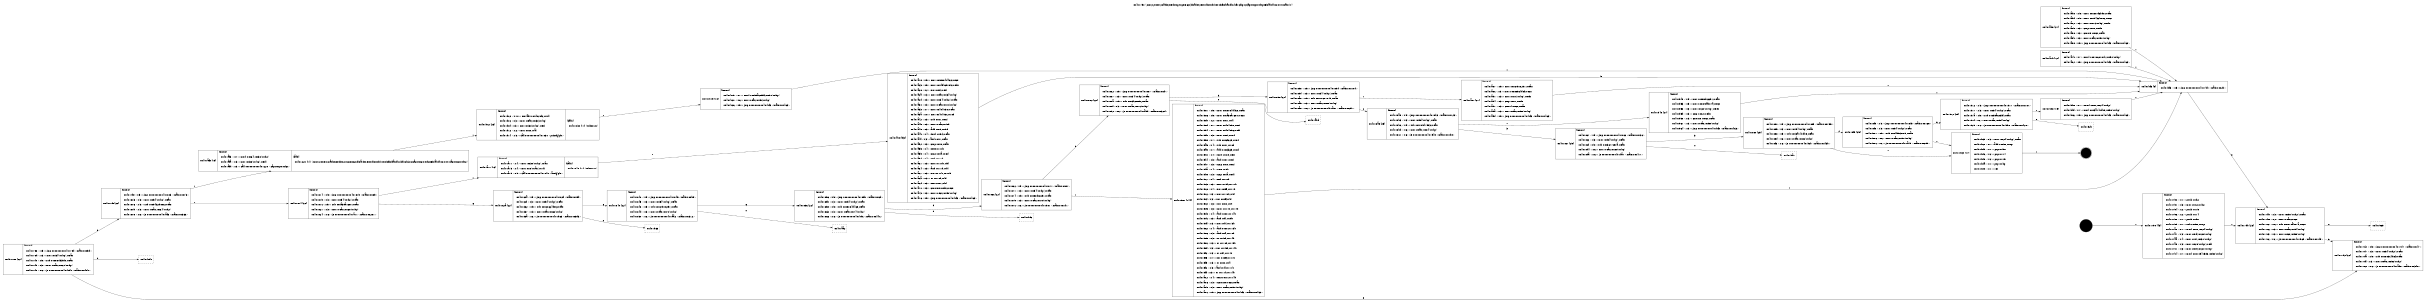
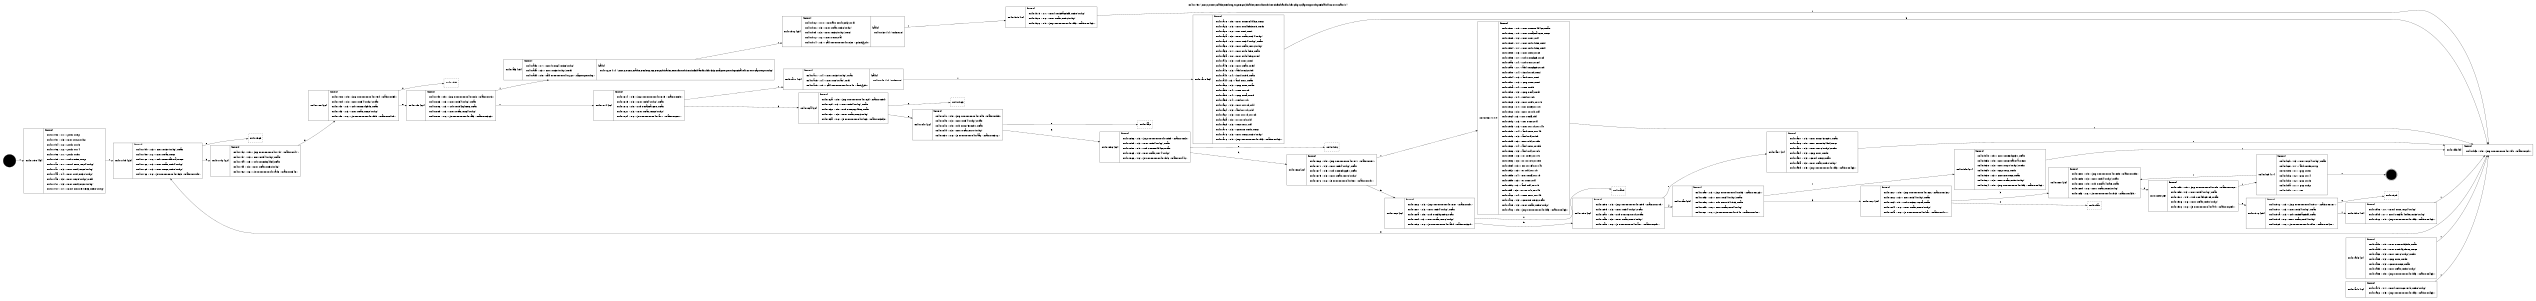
(1890, 156) -> (2199, 177)
(1214, 299) -> (316, 134)
